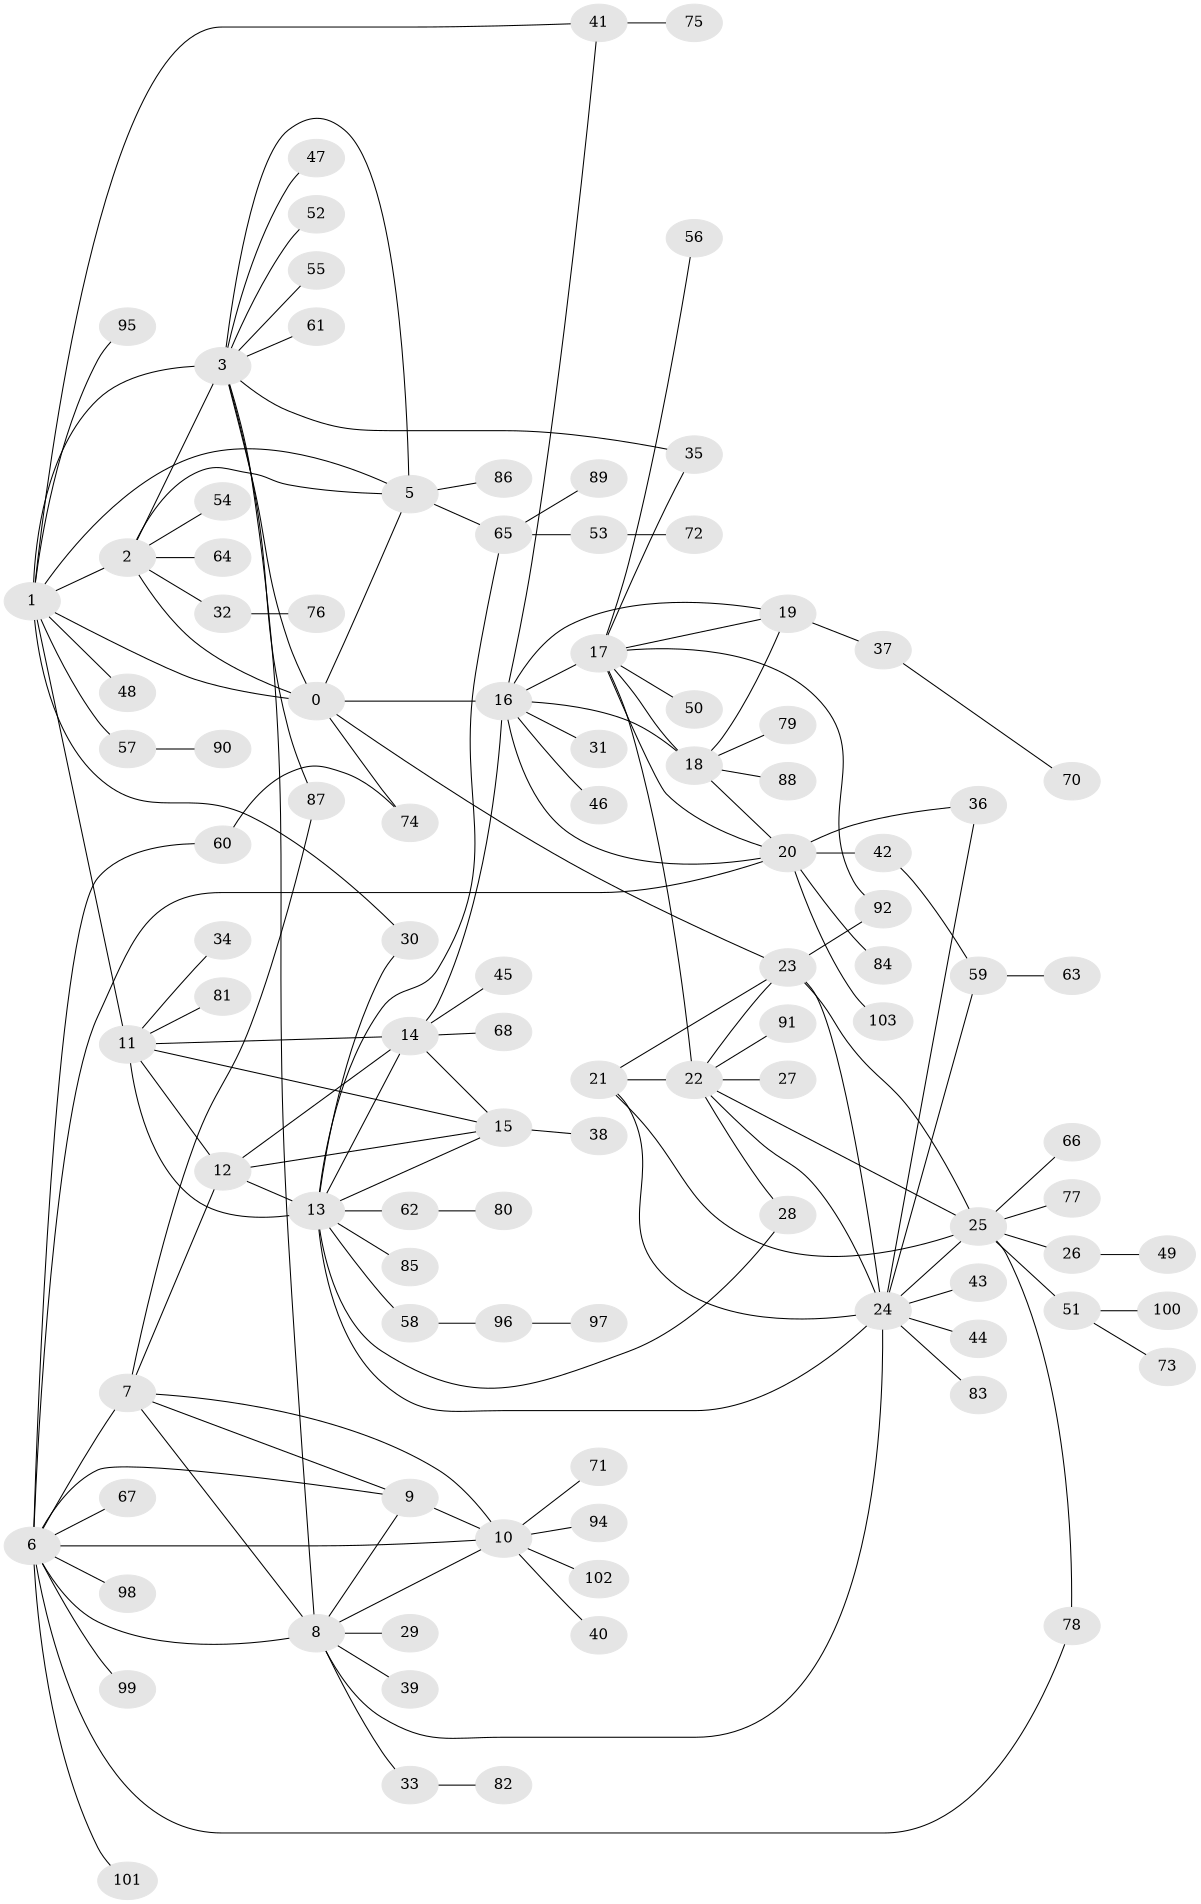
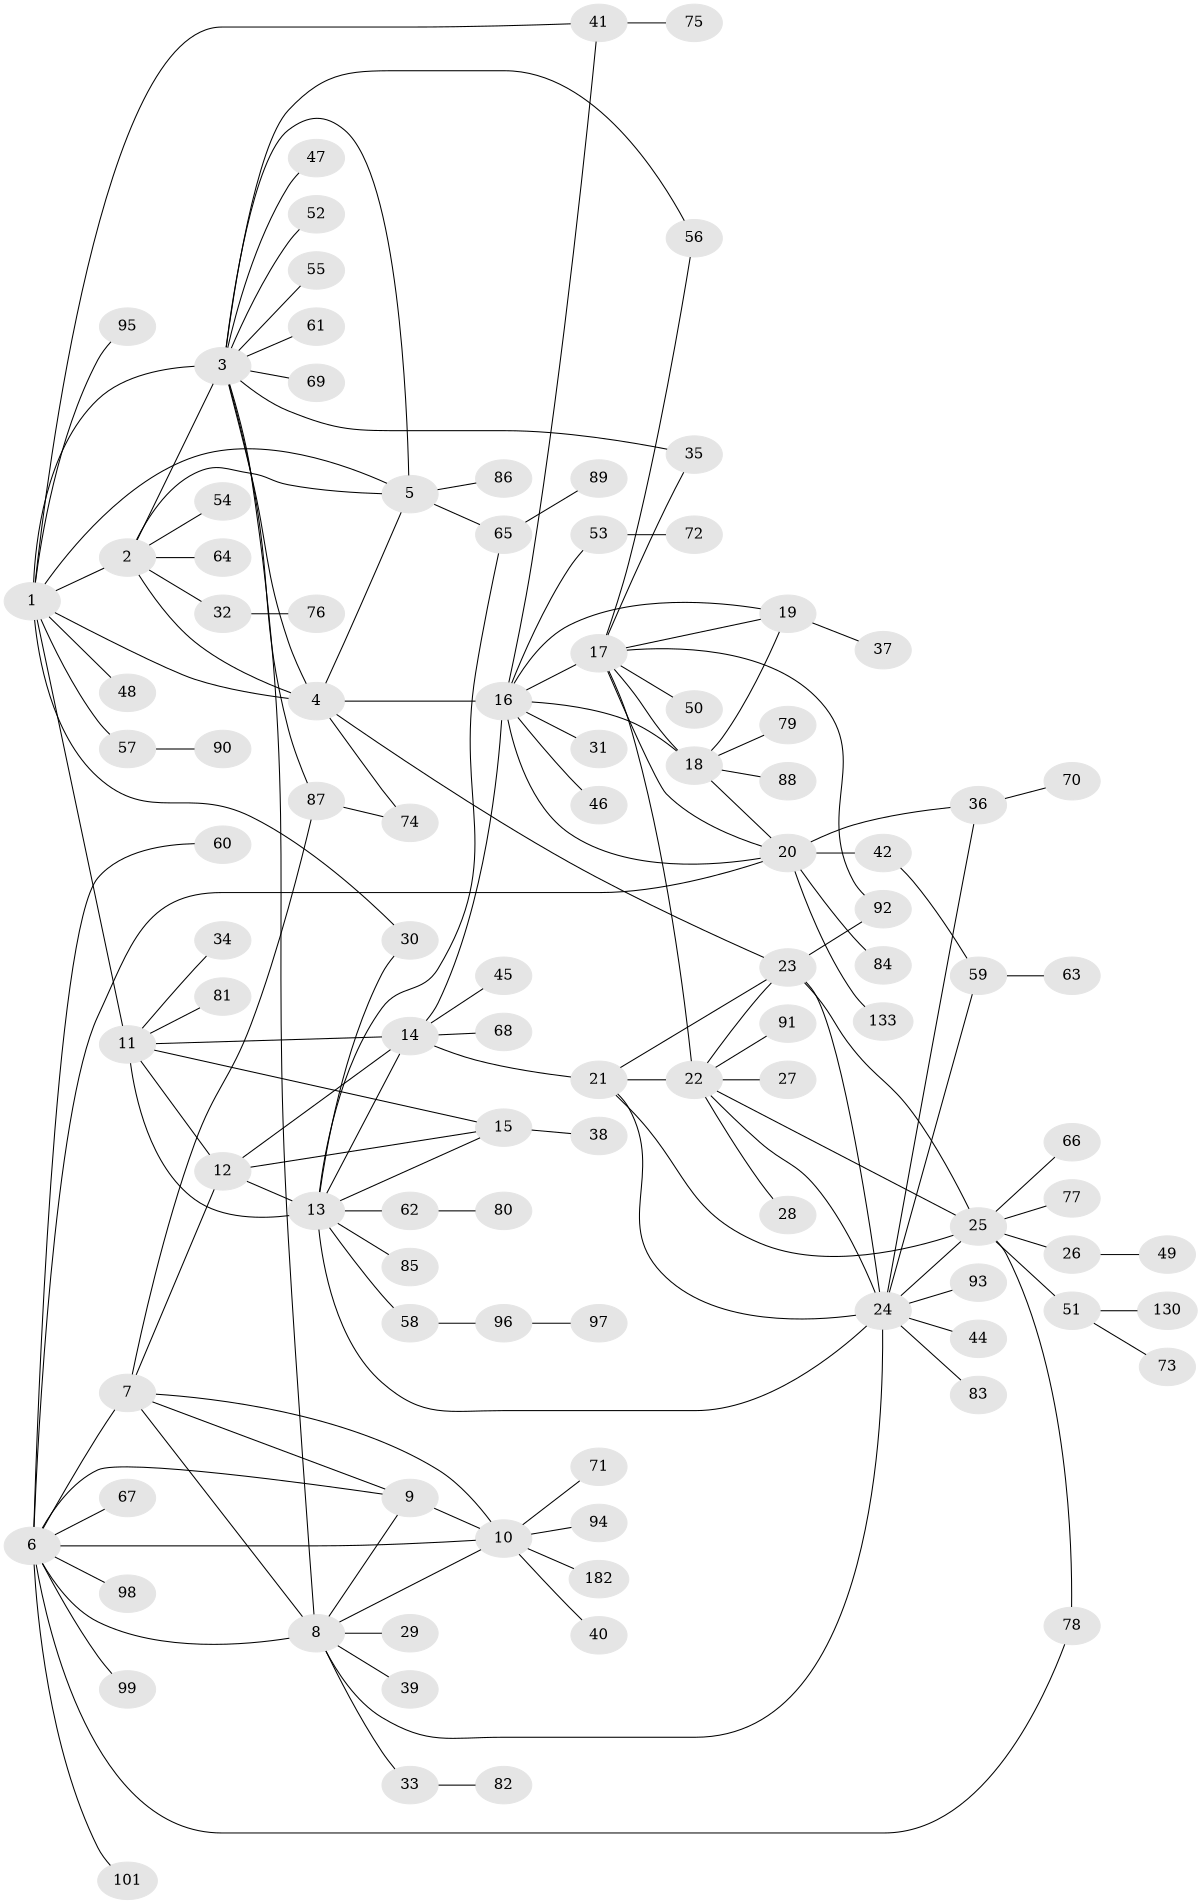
none -> (389, 71)
none -> (316, 383)
(551, 535) -> (543, 614)
(316, 701) -> (316, 701)
(978, 716) -> (1025, 793)
(308, 767) -> (363, 812)
(883, 1022) -> (883, 1022)
(457, 1082) -> (502, 1066)
(978, 1283) -> (978, 1283)
(1167, 1311) -> (1167, 1311)
(529, 1384) -> none
(599, 1579) -> (599, 1579)
